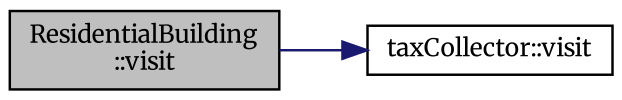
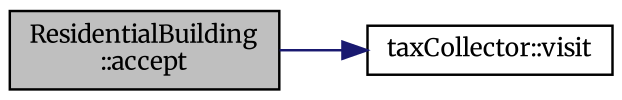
(145, 50) -> (145, 50)
